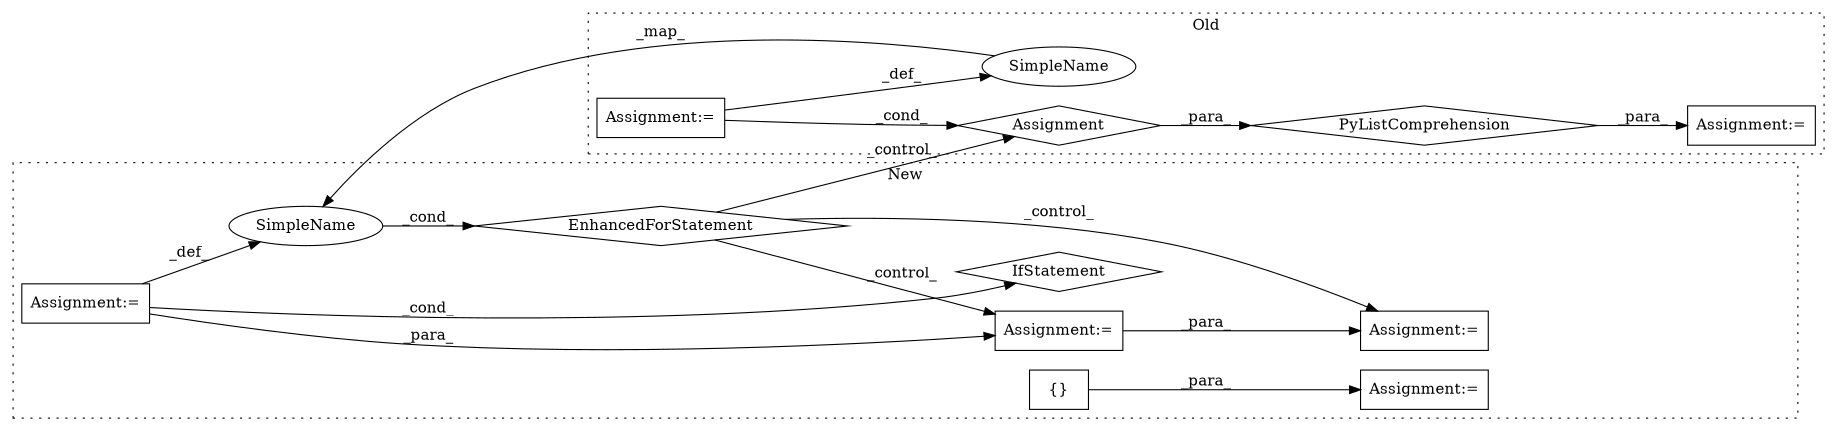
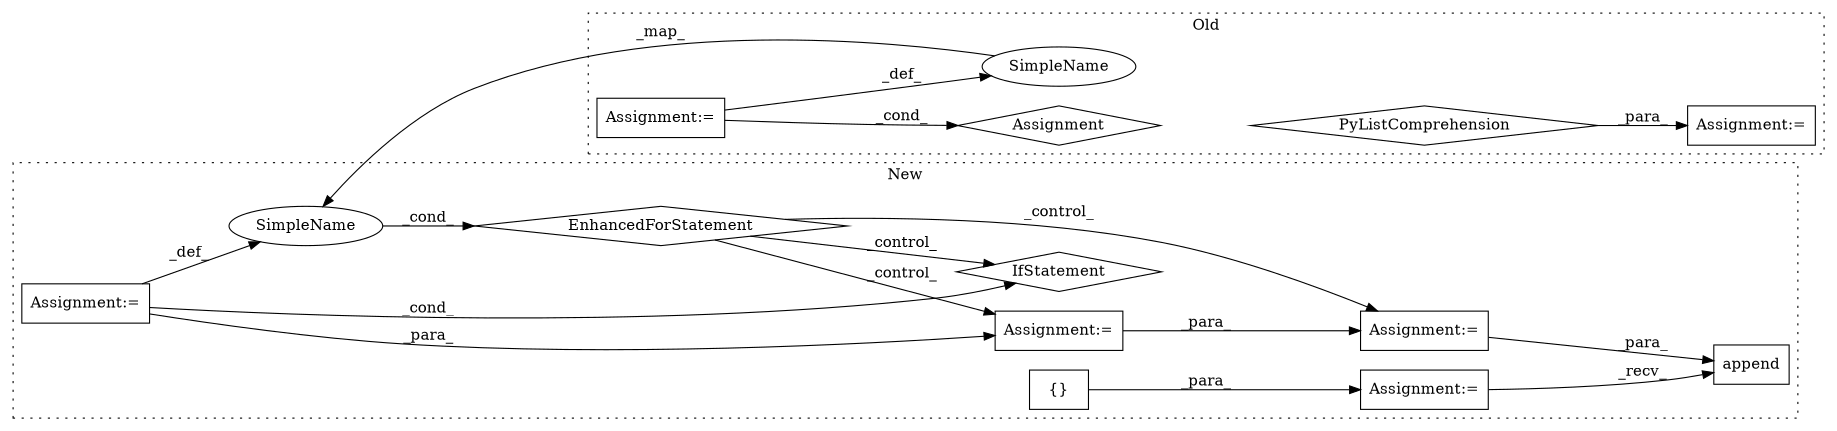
(1200, 126) -> none
(860, 176) -> (867, 250)
none -> (1751, 365)
